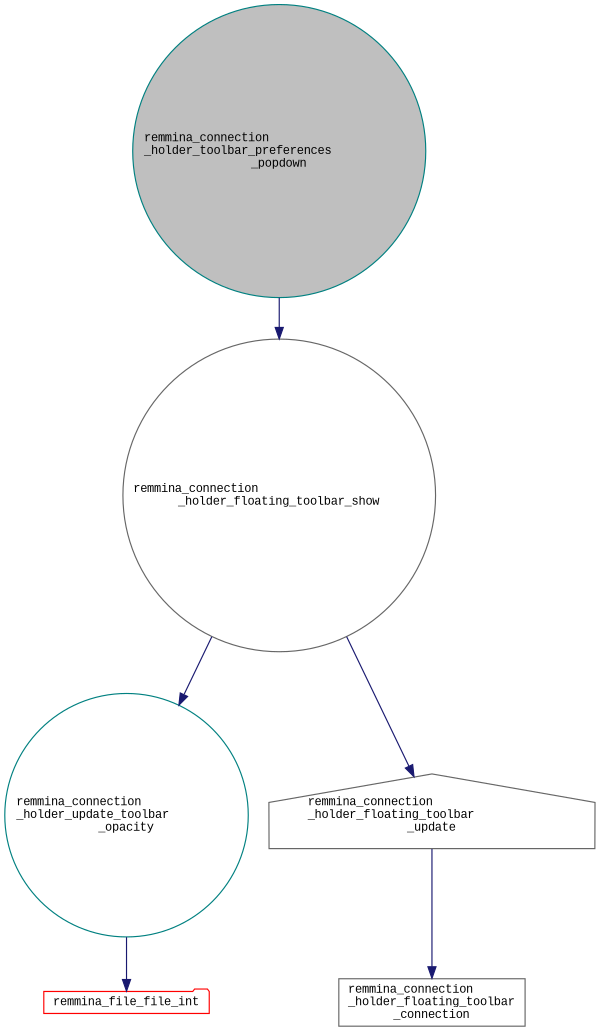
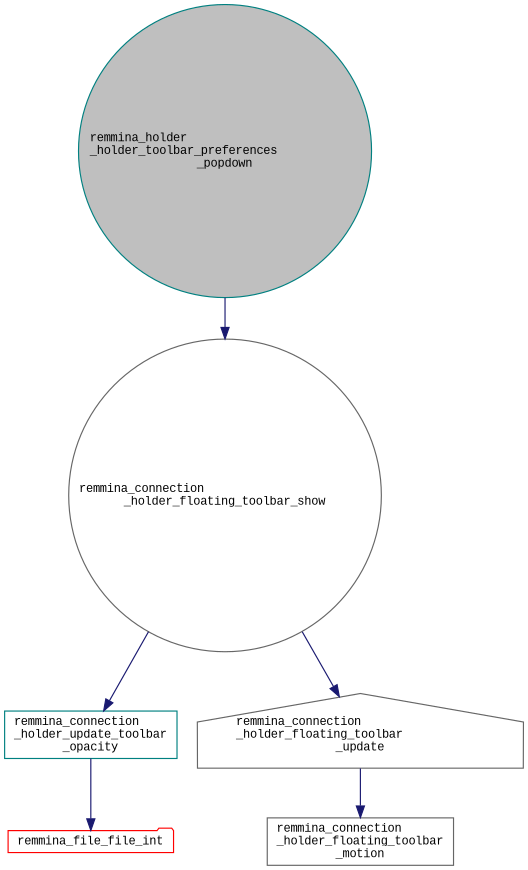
(279, 151) -> (225, 151)
(127, 815) -> (91, 735)
(432, 1002) -> (360, 842)
